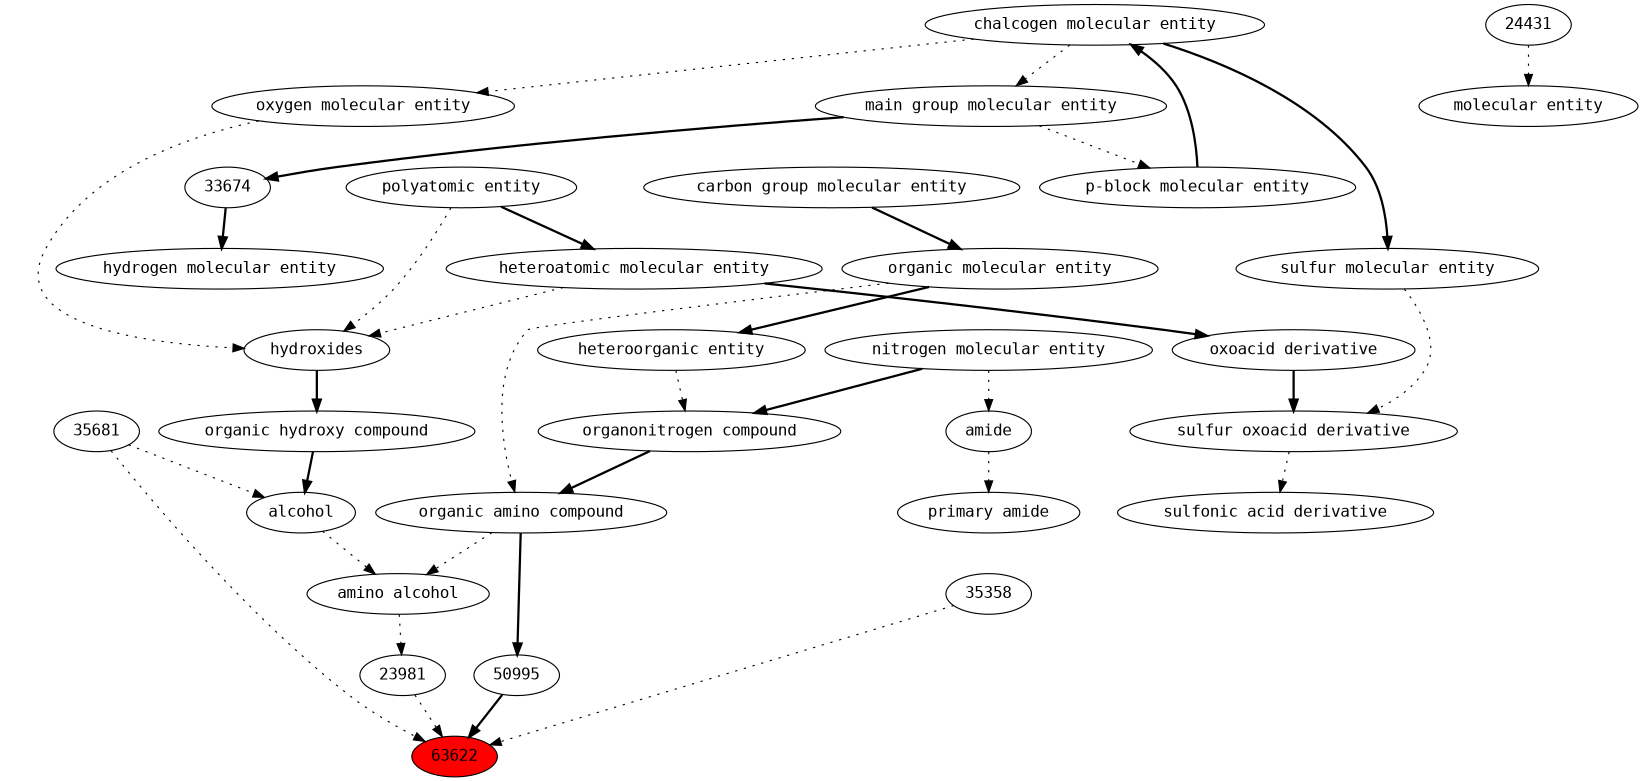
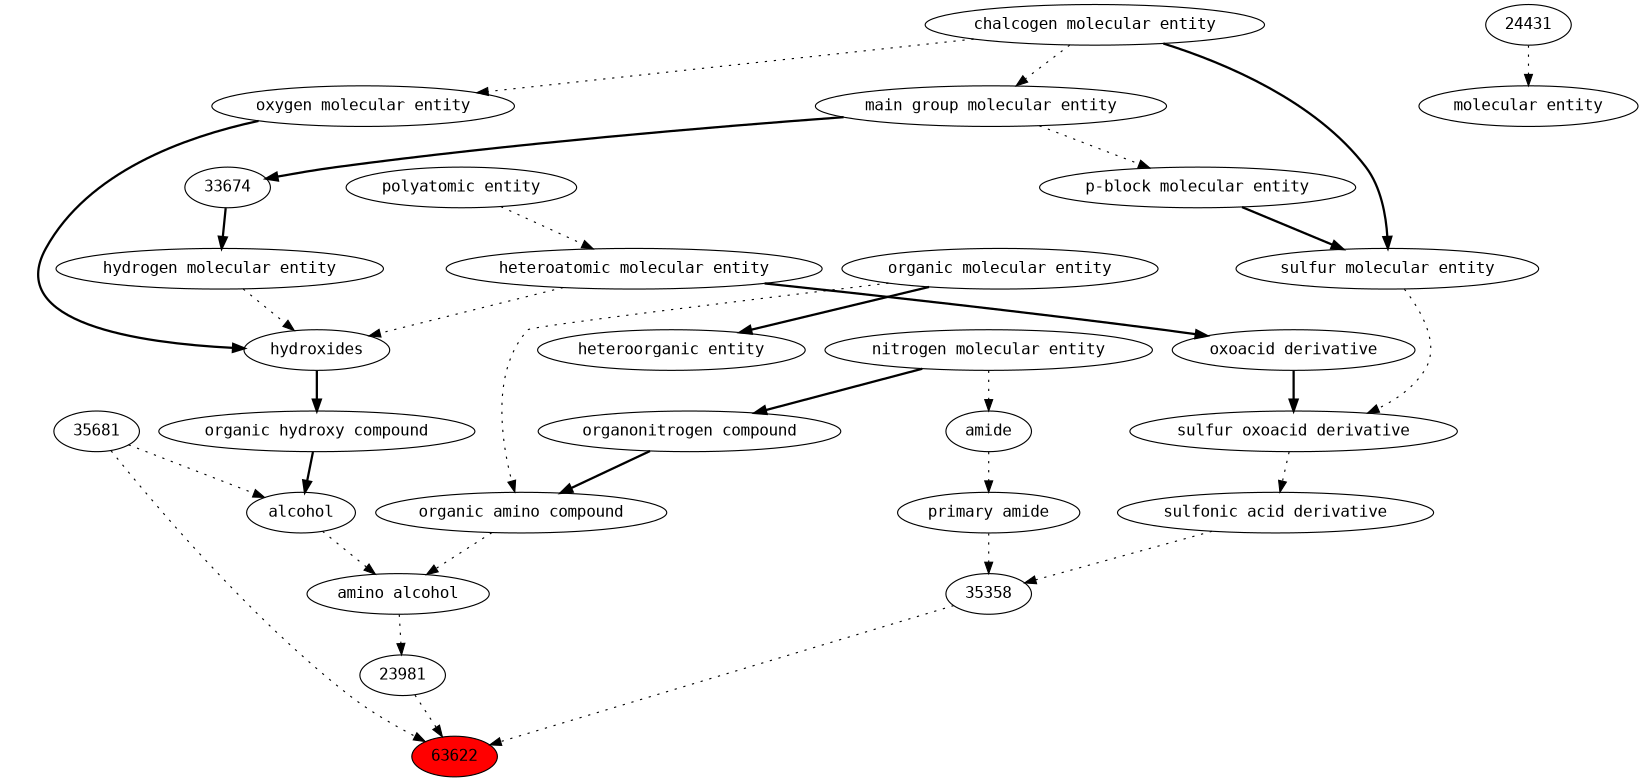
(1184, 101) -> (1287, 226)
(832, 187) -> none
(542, 225) -> (542, 225)
(48, 246) -> (48, 246)
(408, 272) -> (264, 306)
(679, 385) -> none
none -> (989, 548)
none -> (1124, 556)
(517, 675) -> none
